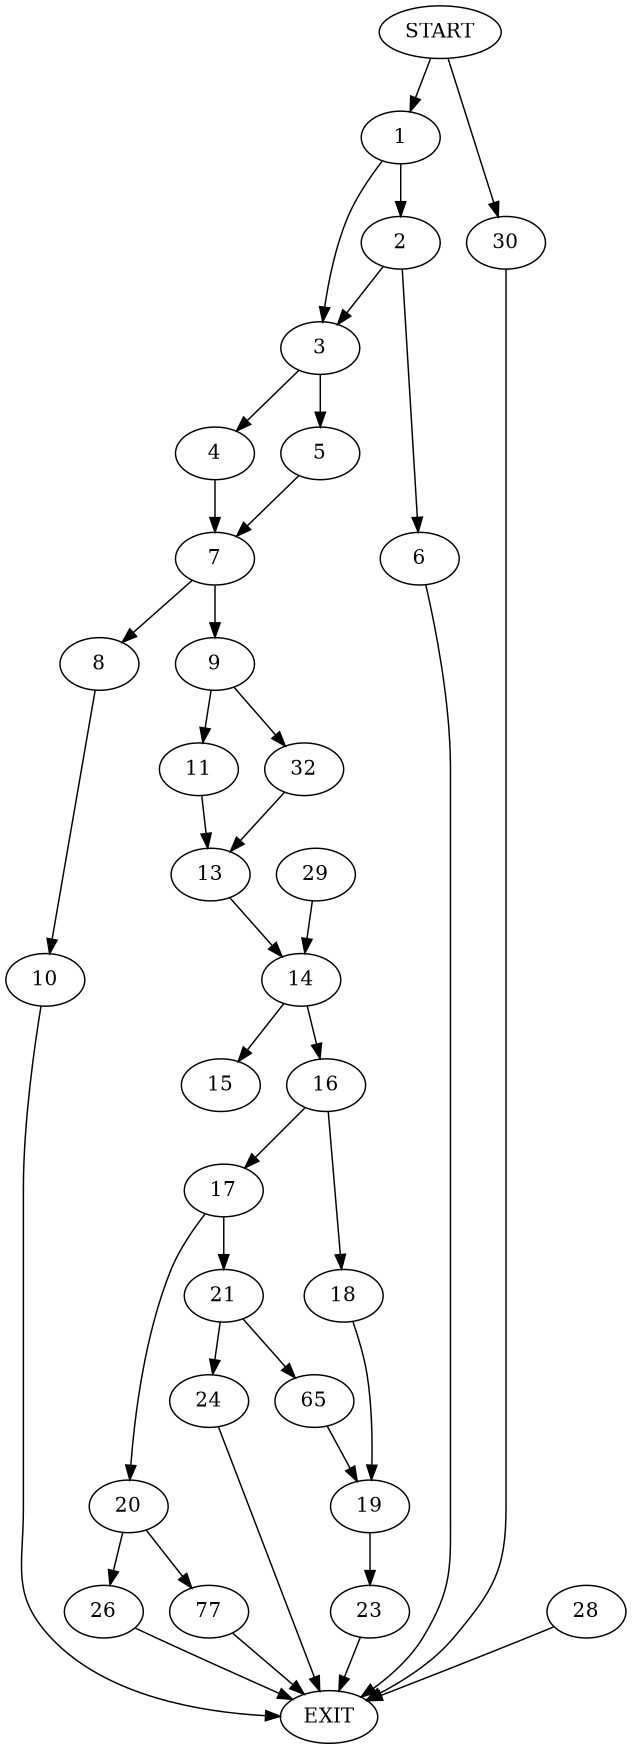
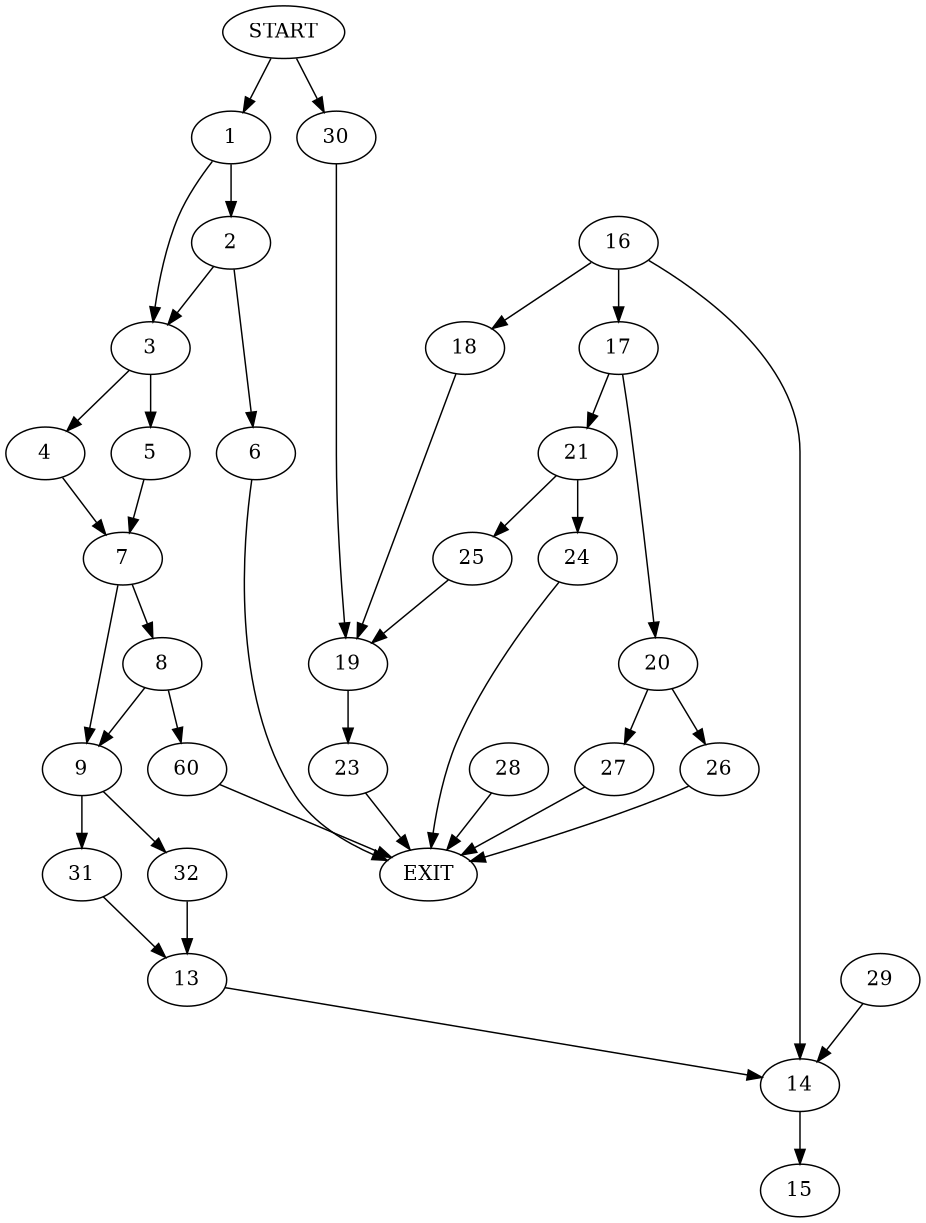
none -> (127, 711)
(199, 769) -> (82, 875)
(45, 980) -> (187, 769)
(506, 1007) -> (336, 394)
(312, 1025) -> (800, 621)
(314, 1401) -> (472, 559)
(209, 1612) -> (614, 769)
